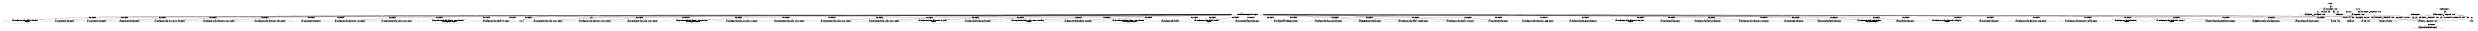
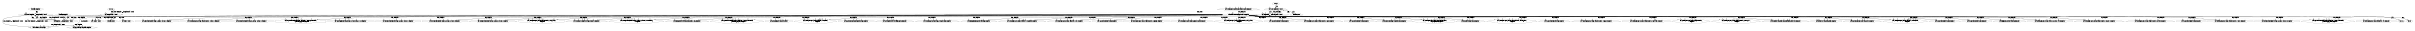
(1480, 15) -> (1238, 12)
(2266, 21) -> (1826, 21)
none -> (52, 24)
